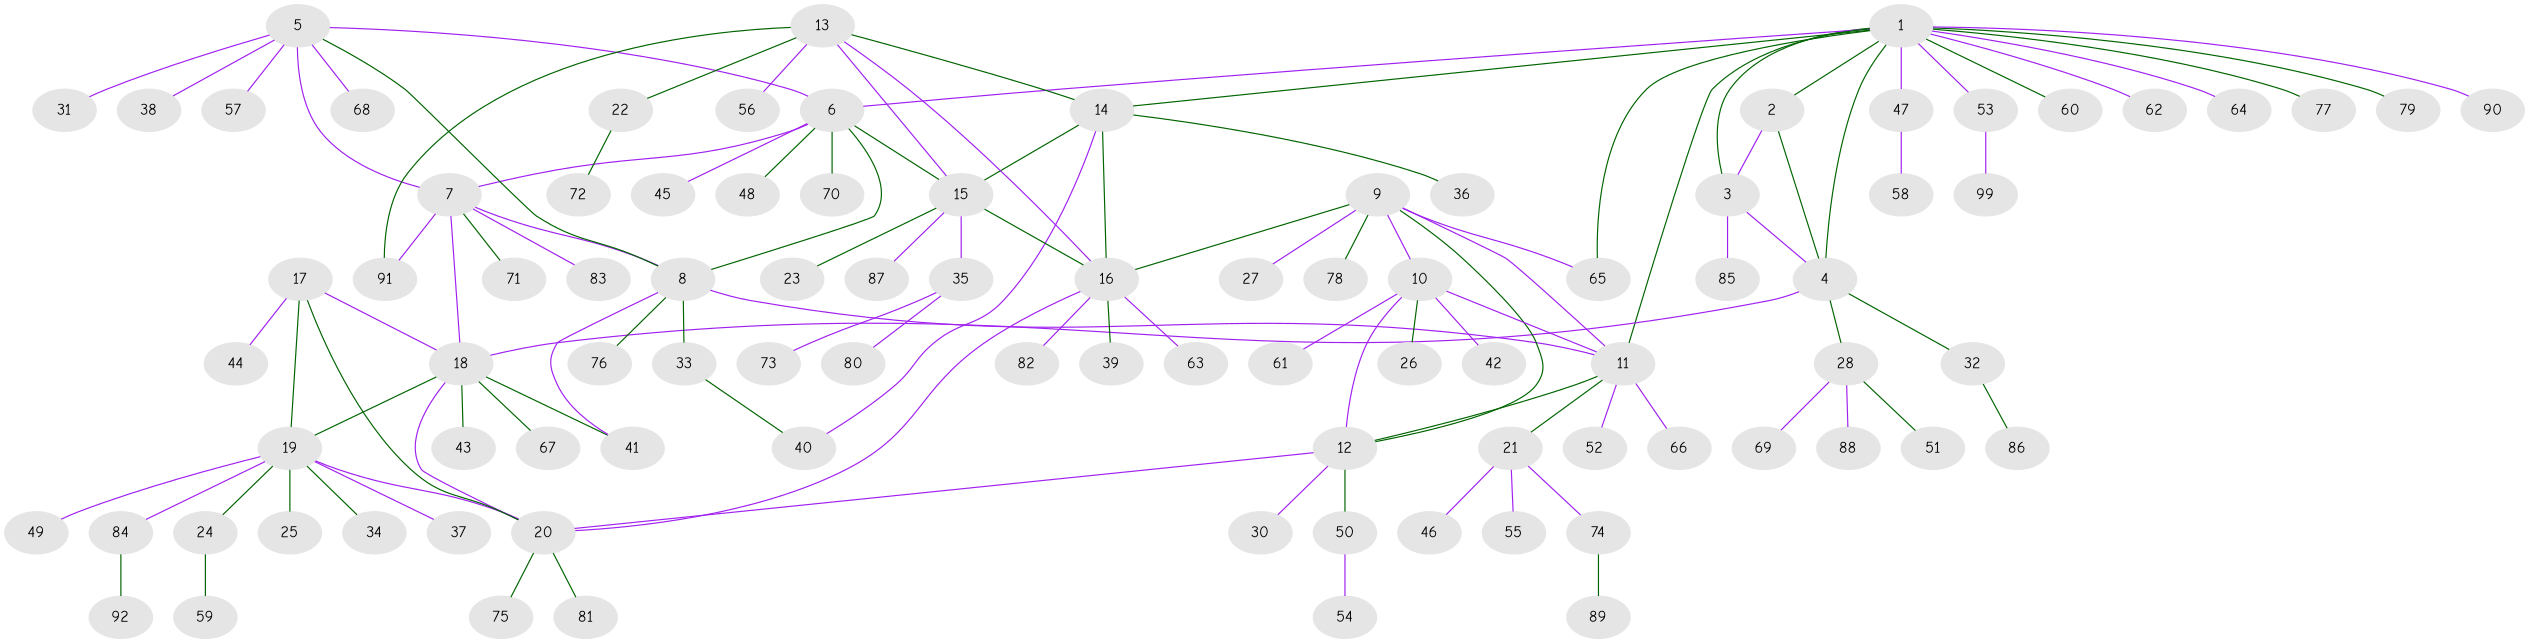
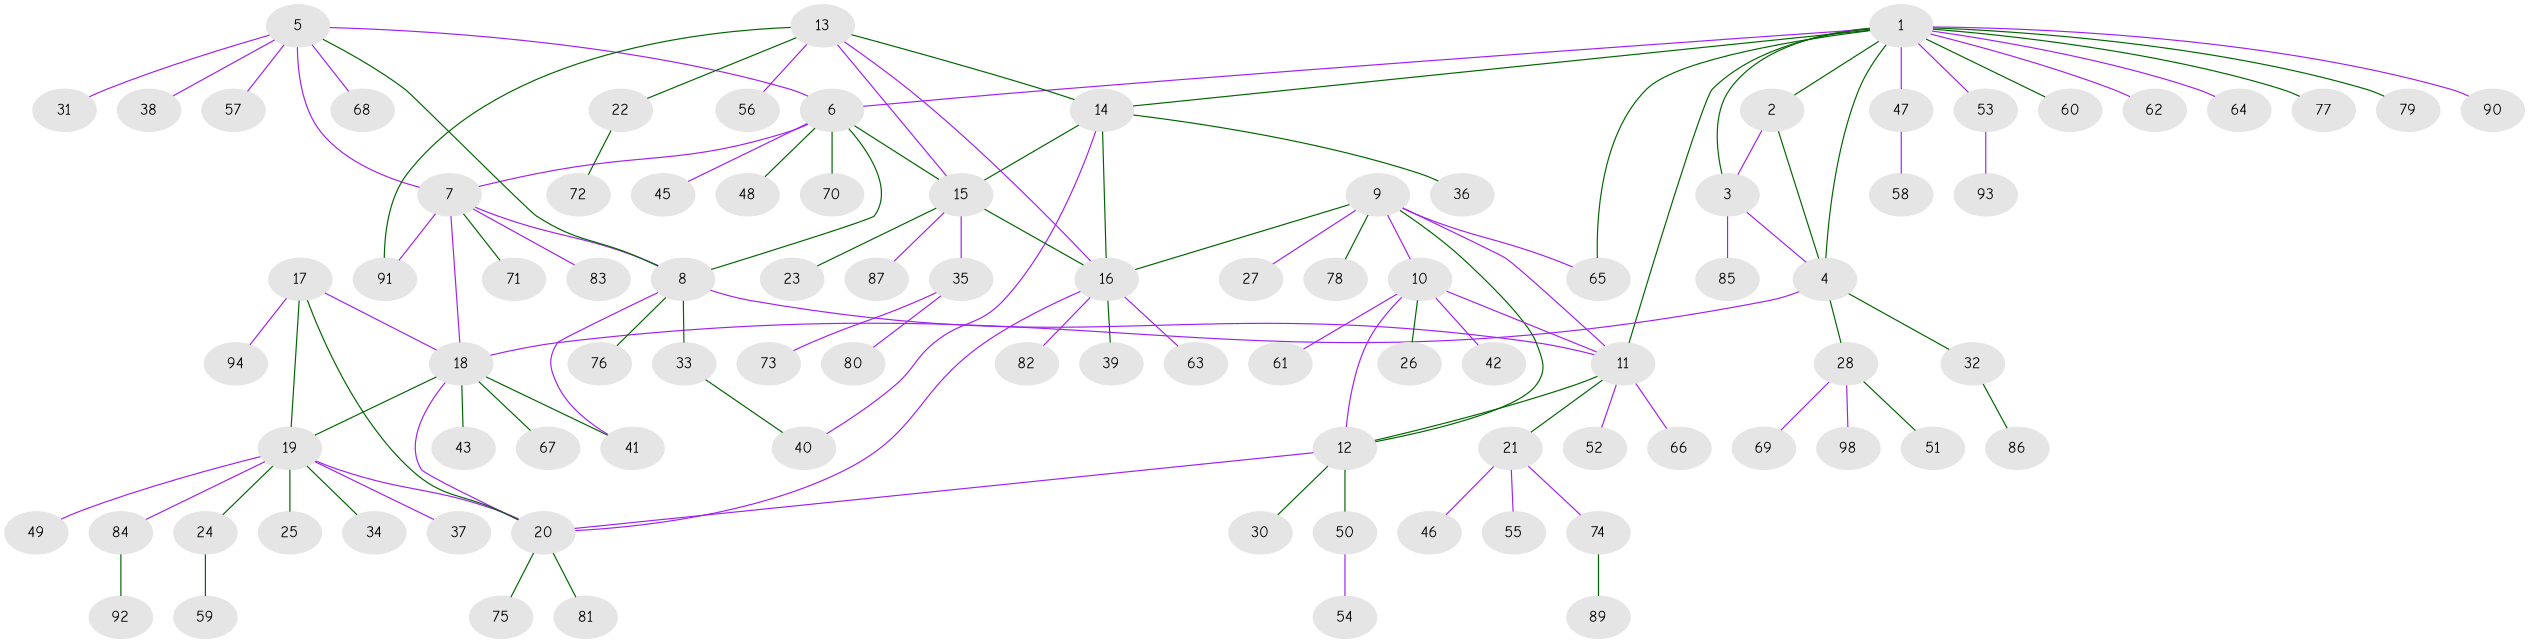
(1986, 195) -> (1986, 195)
(236, 364) -> (236, 364)
(1848, 448) -> (1848, 448)
(1303, 490) -> (1303, 490)
